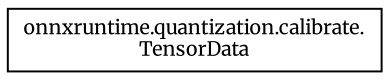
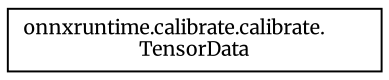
(195, 40) -> (195, 40)
